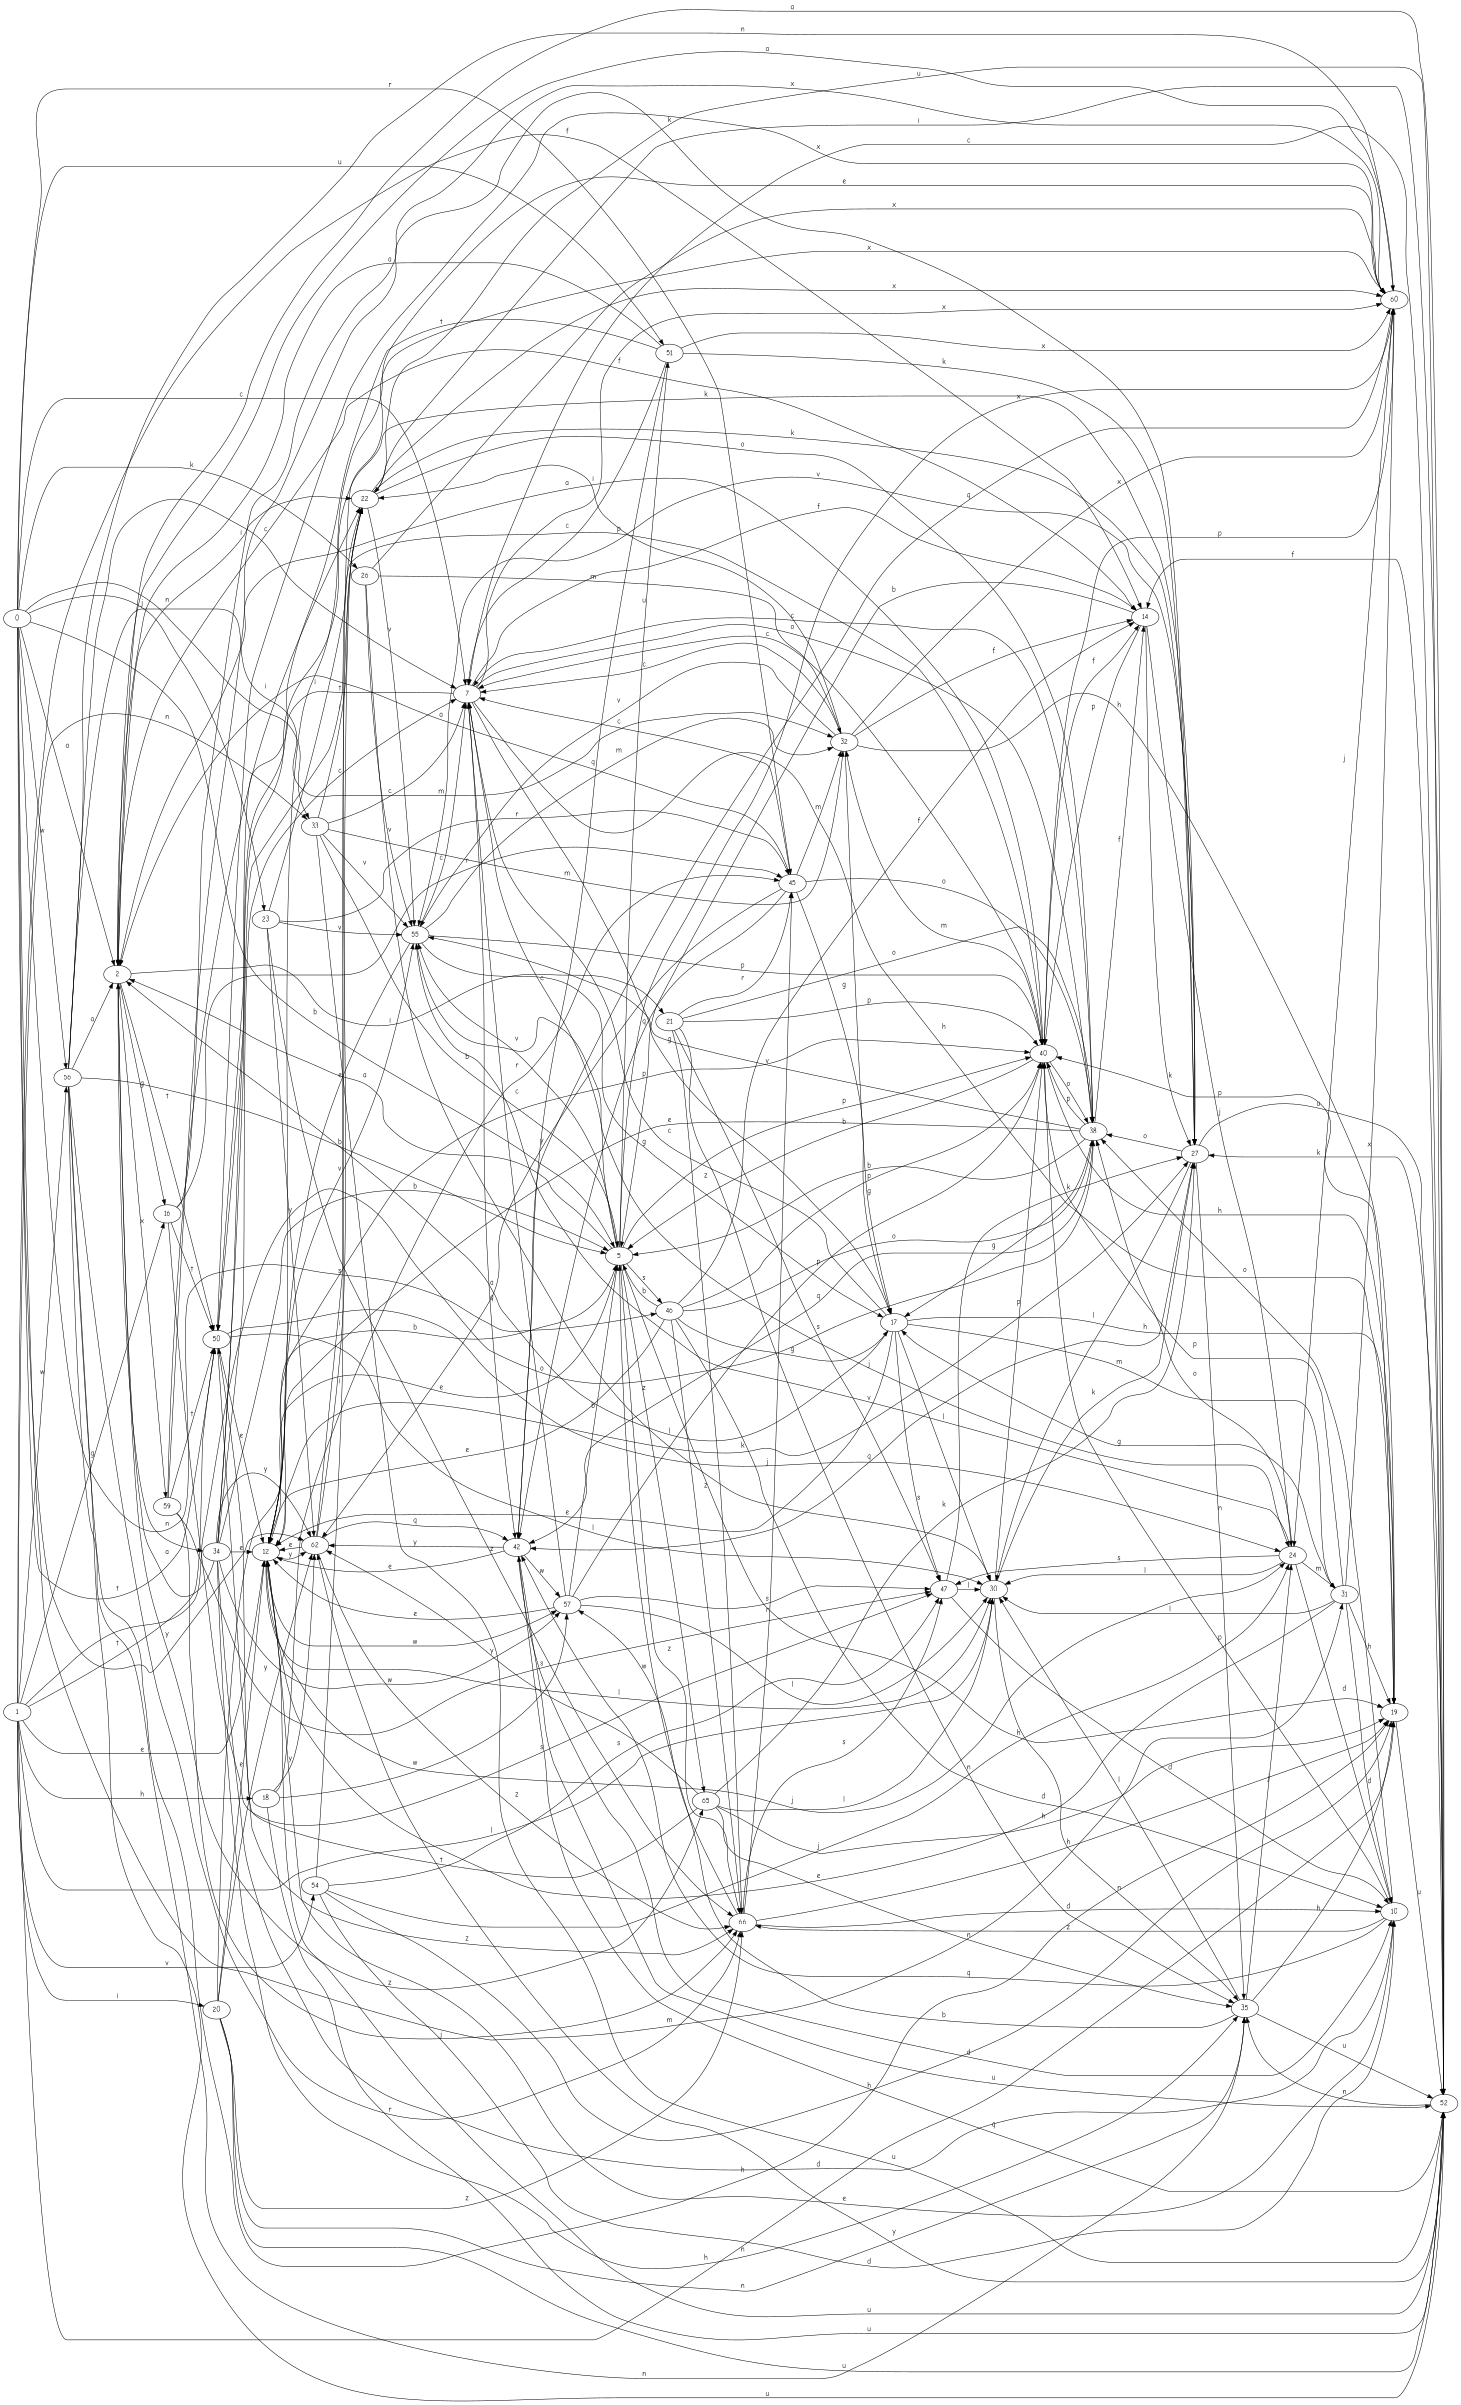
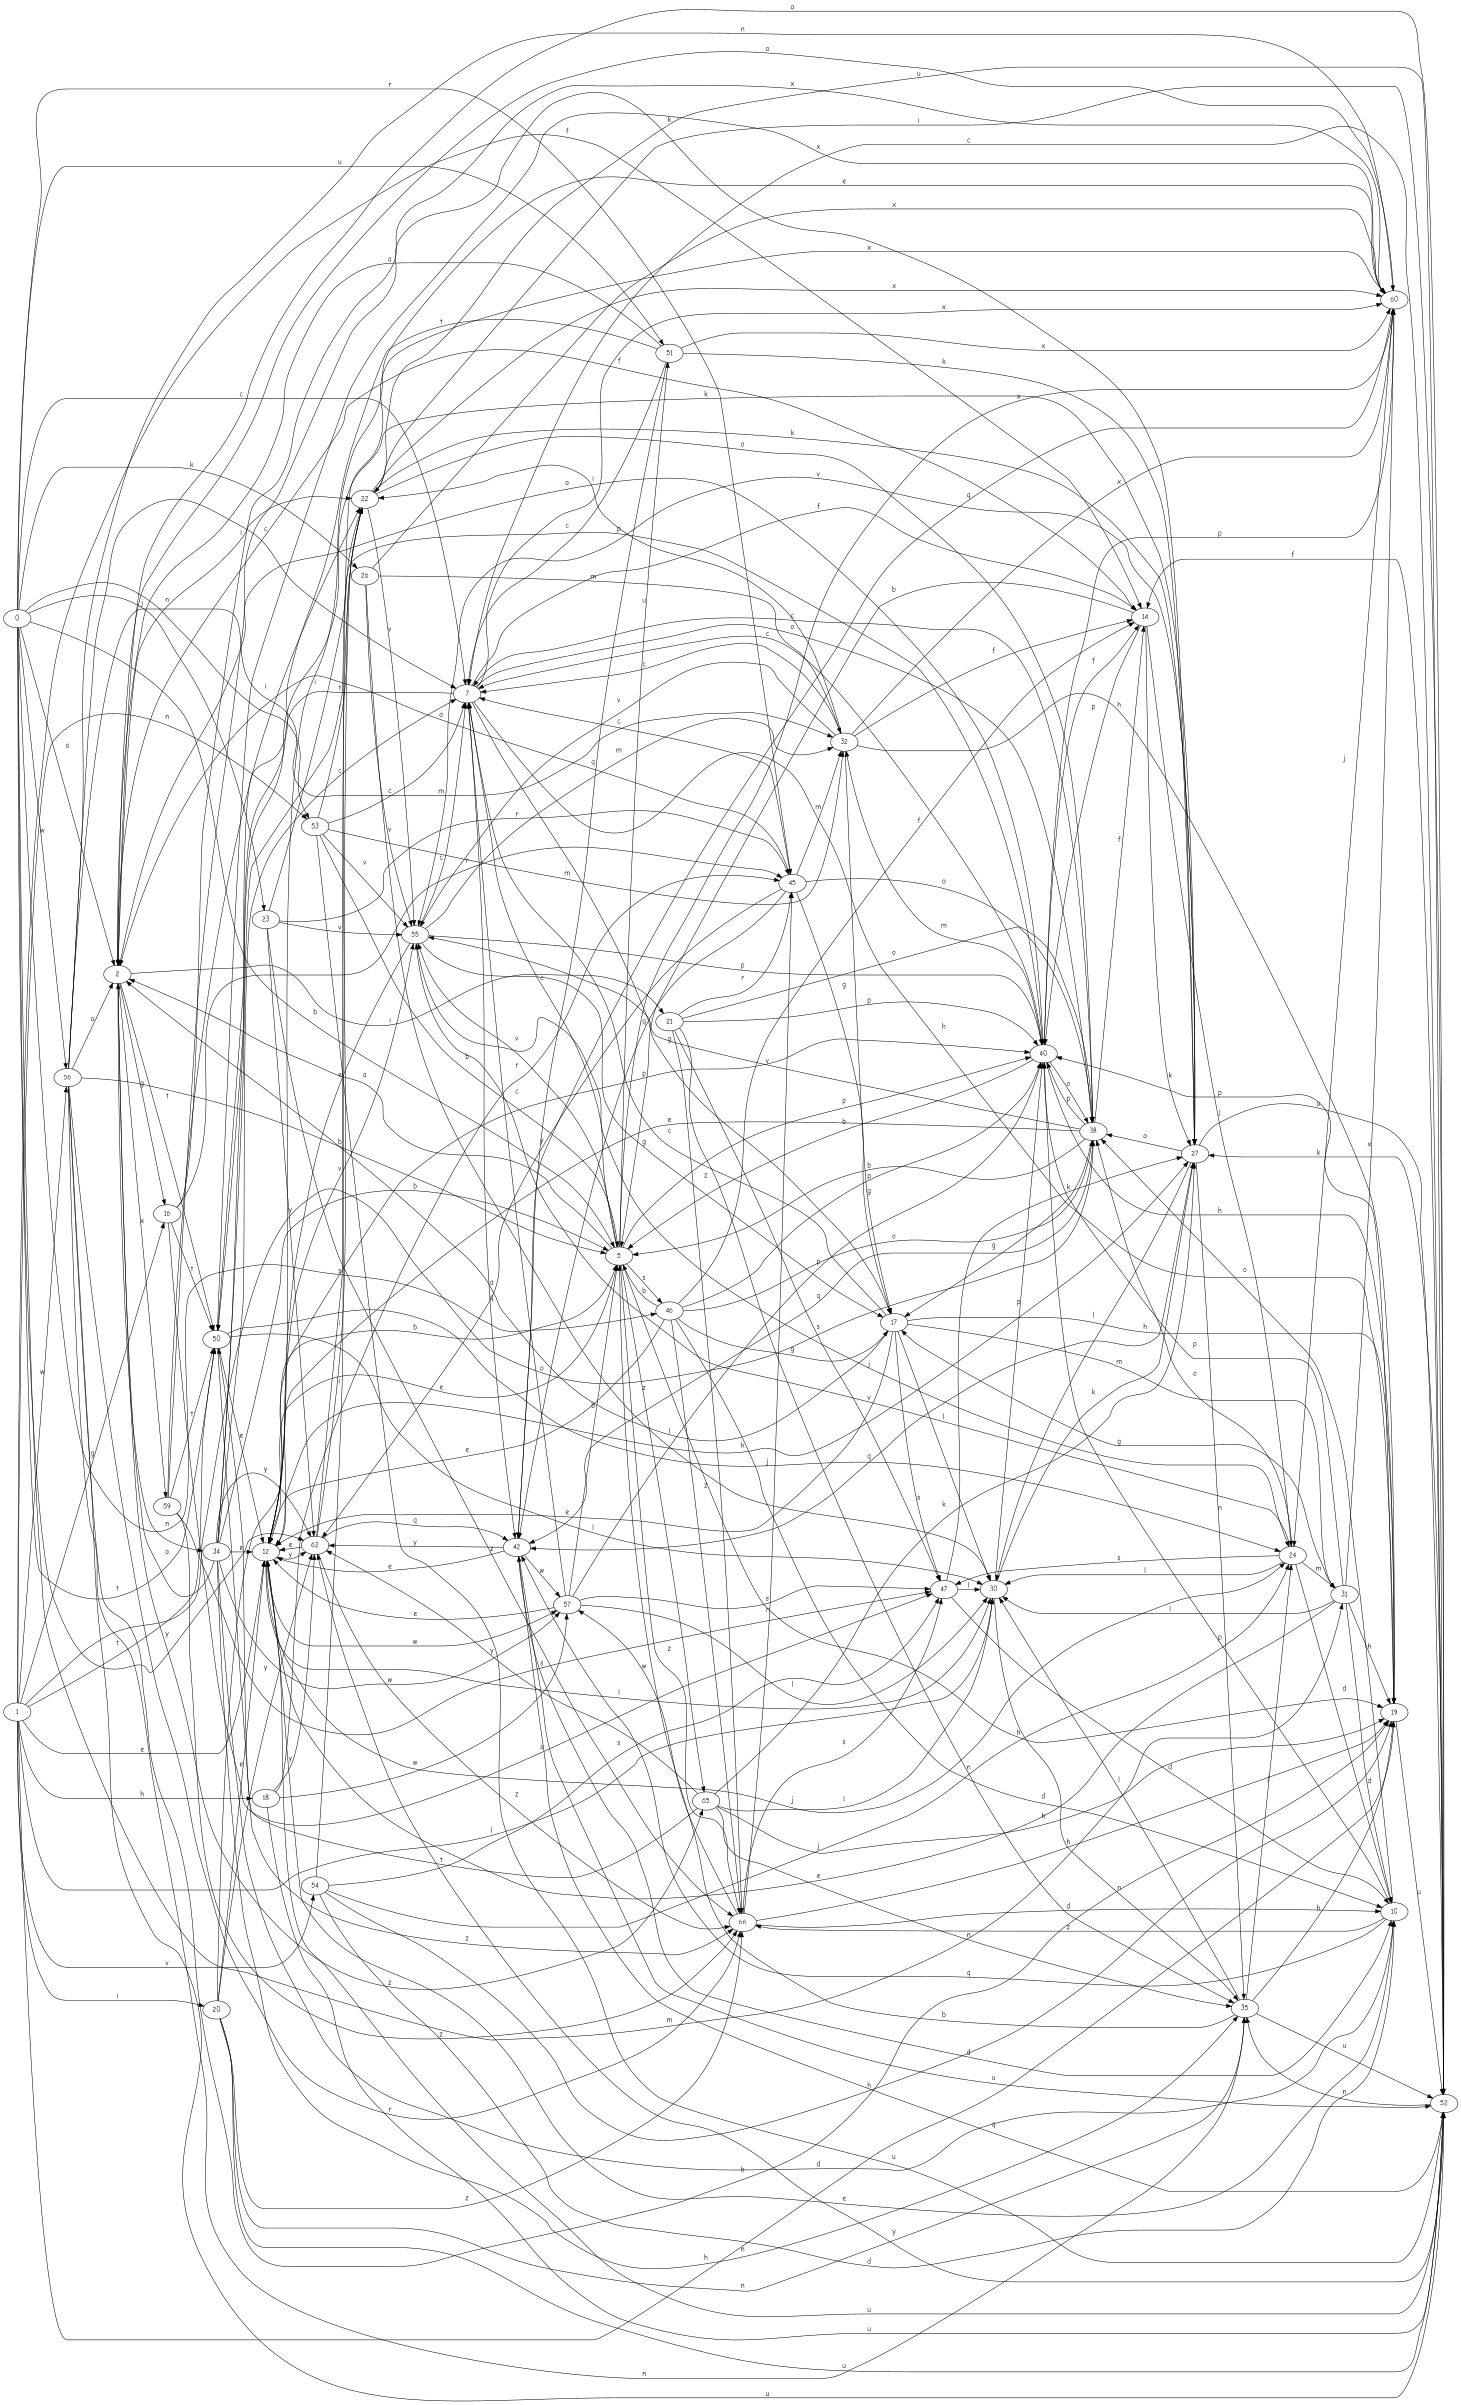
(315, 827) -> (315, 827)
(441, 2035) -> (441, 2035)
